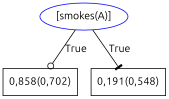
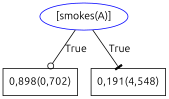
(40, 82) -> (40, 82)
(128, 82) -> (128, 82)
